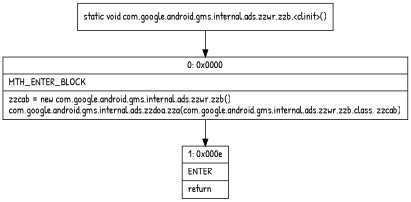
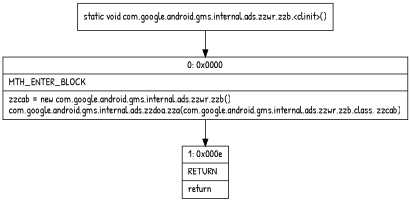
(200, 172) -> (203, 172)
